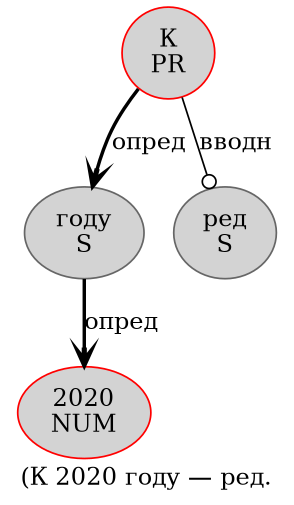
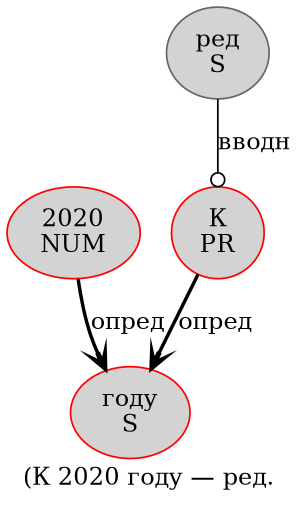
(195, 136) -> (218, 136)
(84, 233) -> (130, 413)
(84, 314) -> (85, 317)
